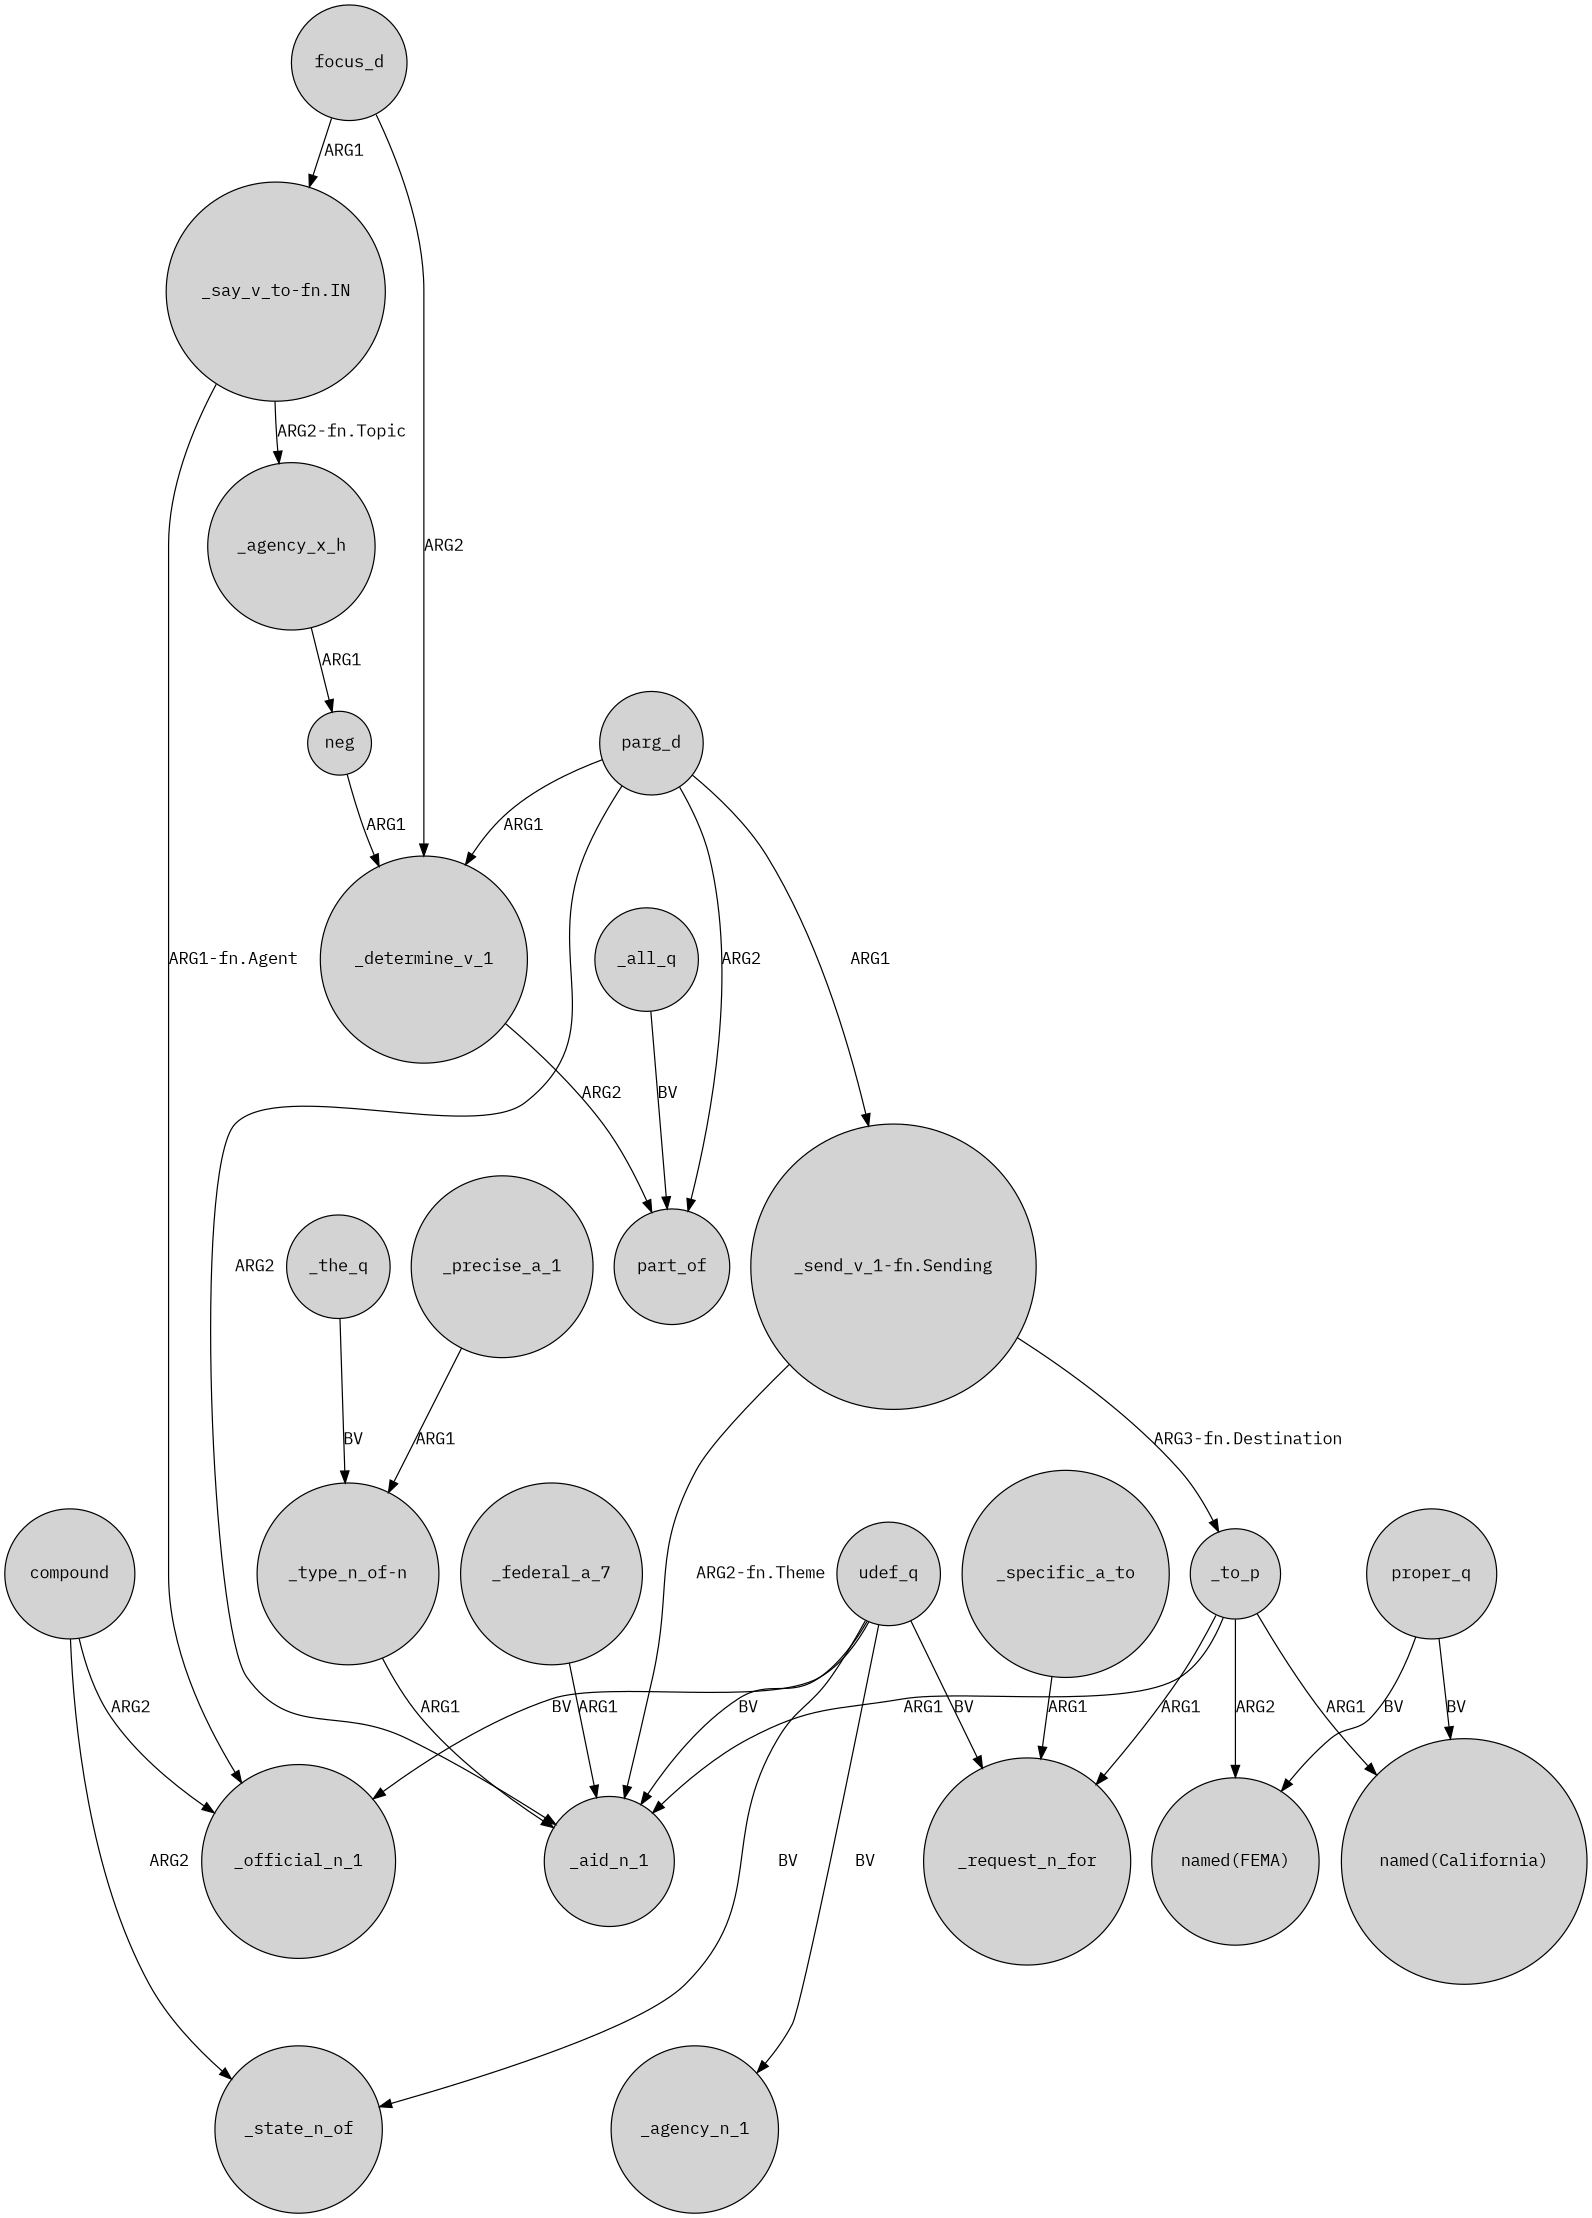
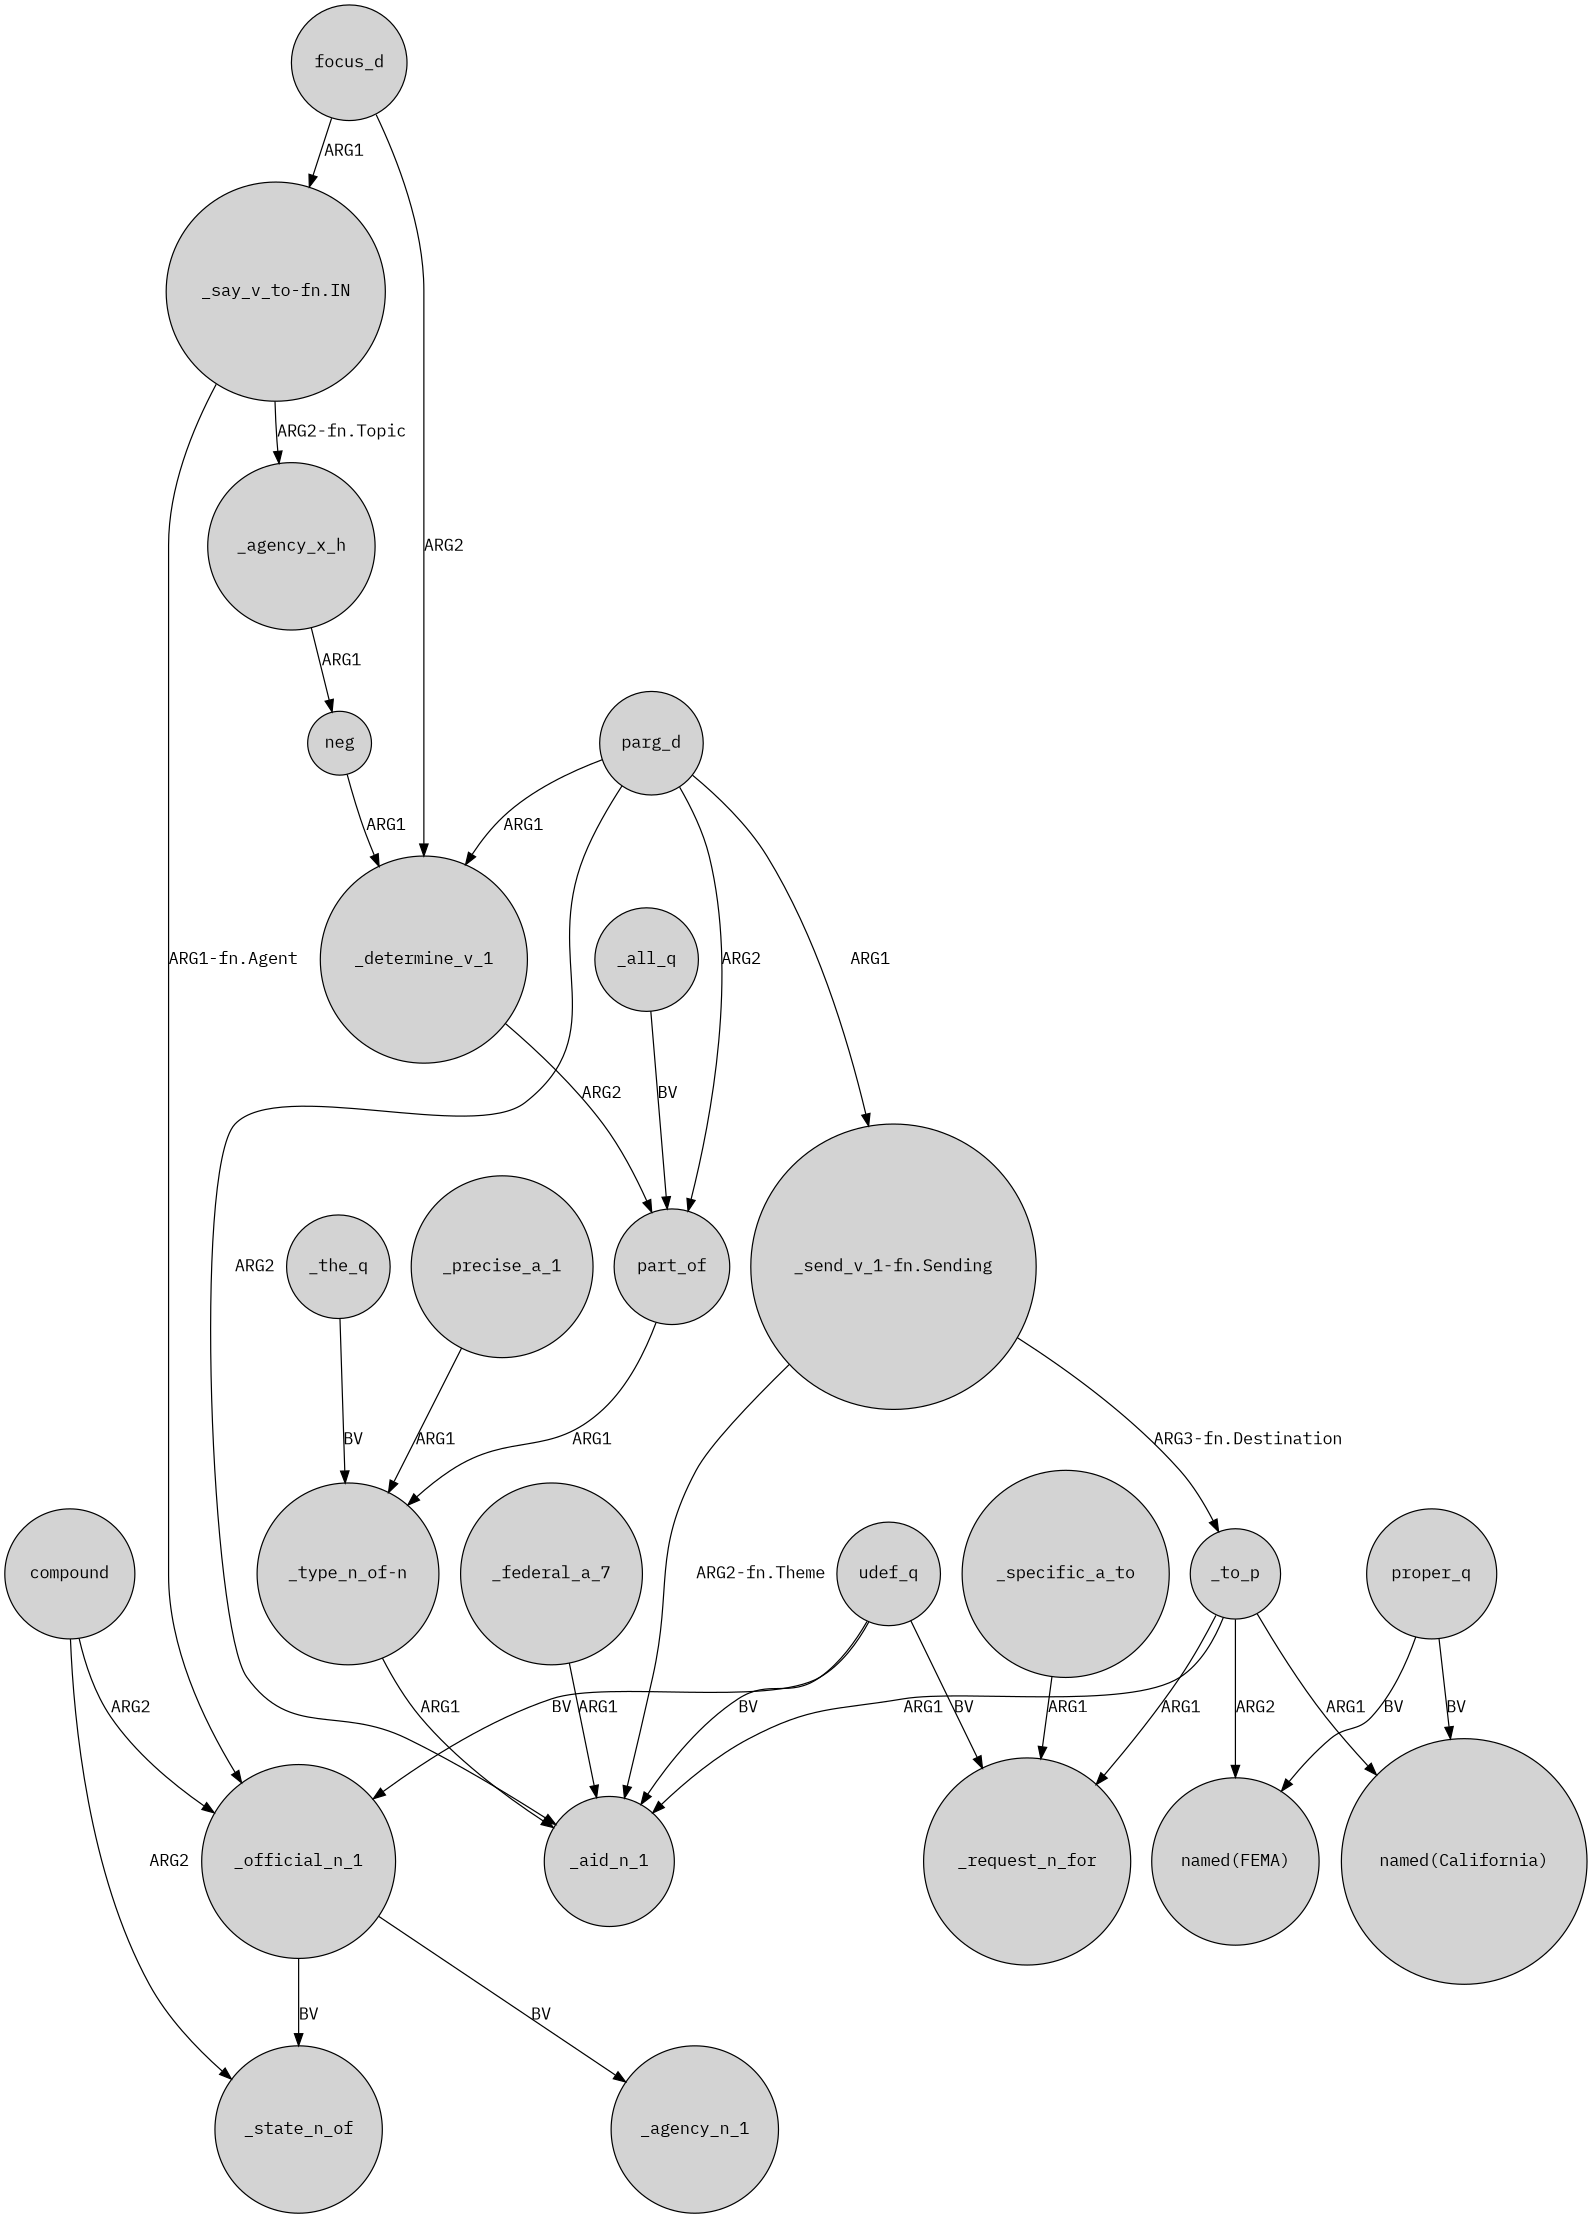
none -> (558, 1437)
(833, 1848) -> (497, 1996)
(715, 1947) -> (299, 1996)
